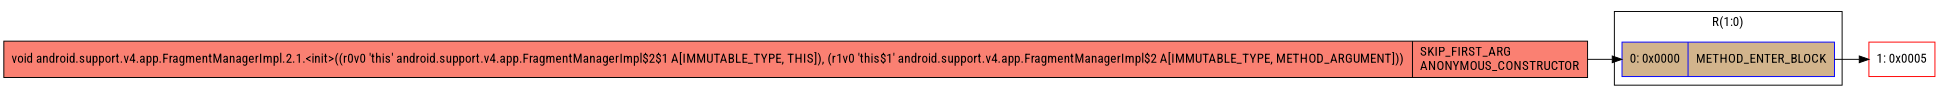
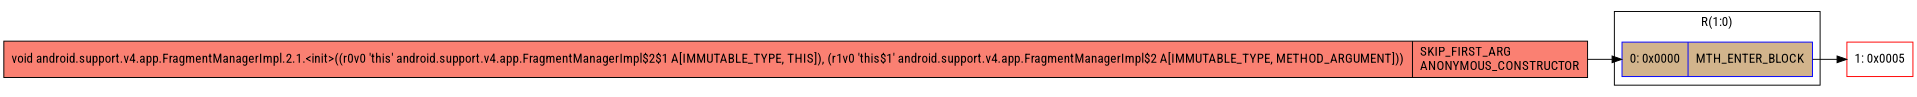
(1761, 59) -> (1750, 59)
